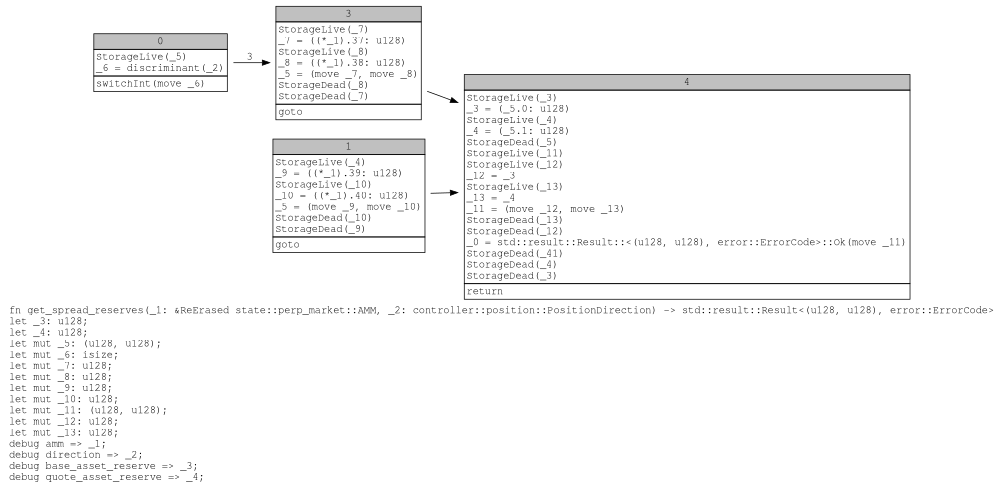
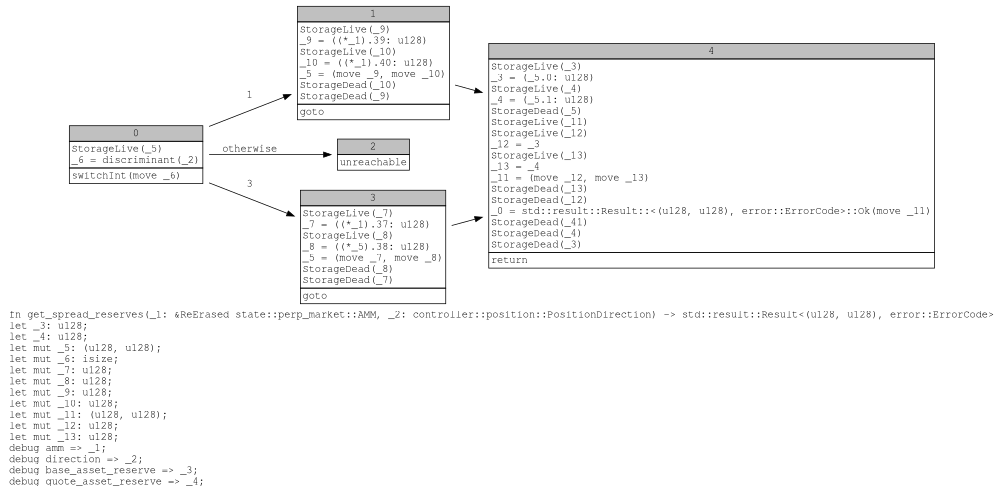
(343, 63) -> (367, 247)
none -> (247, 112)
none -> (373, 155)
(321, 162) -> (346, 29)
